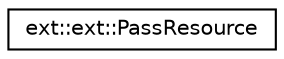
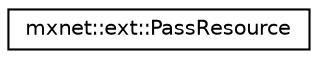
(142, 29) -> (159, 29)
